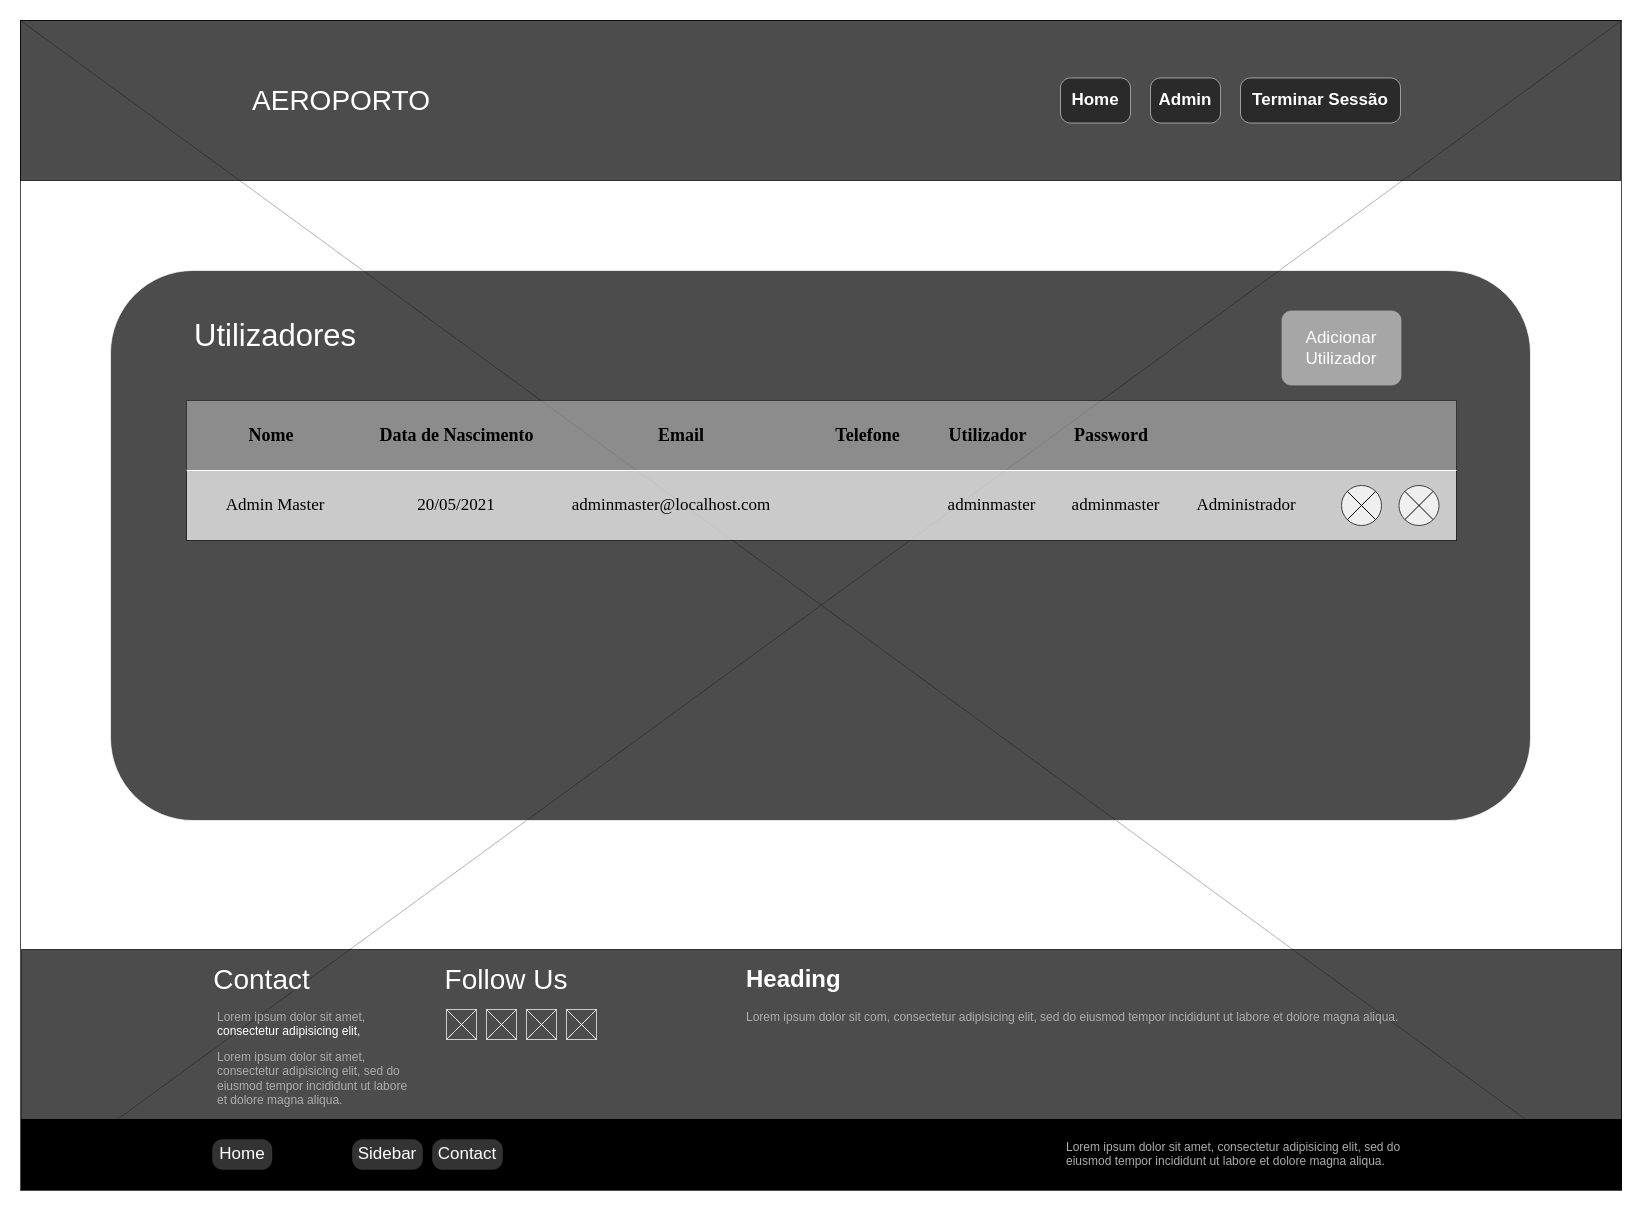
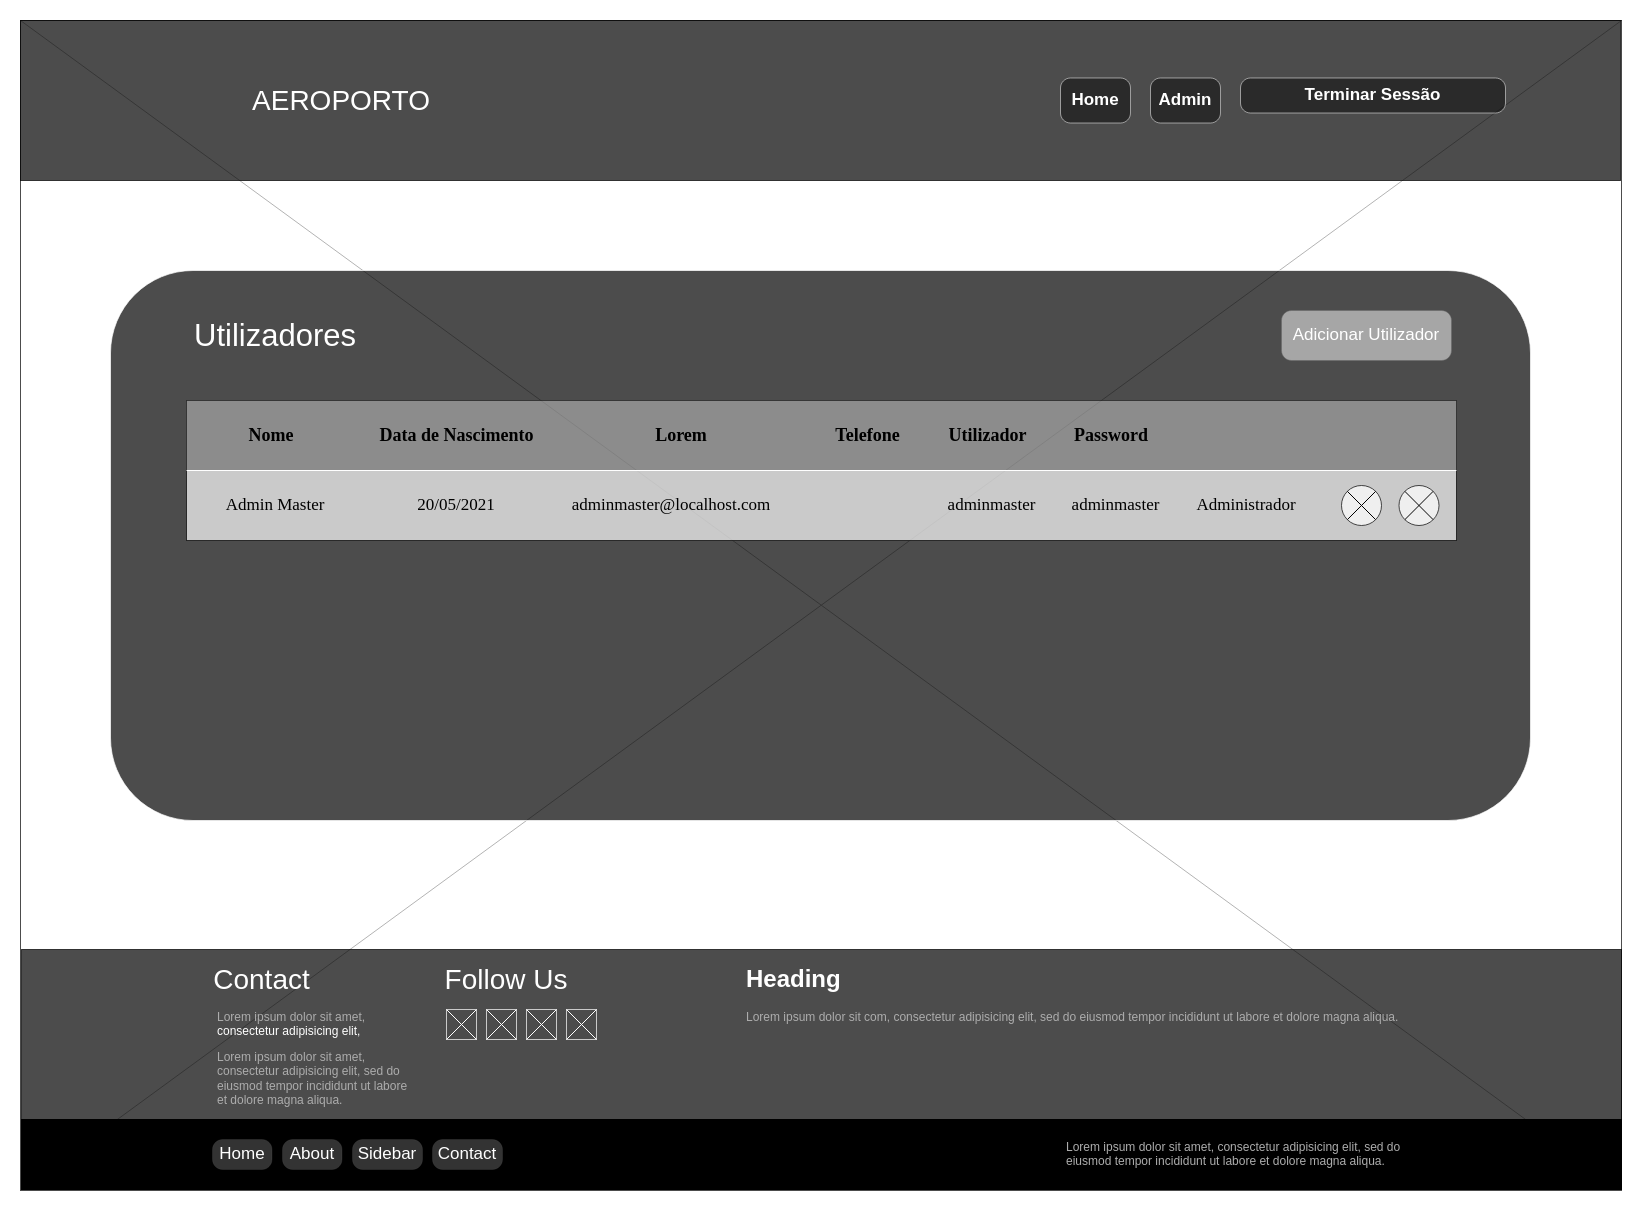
(1321, 101) -> (1373, 96)
(1342, 348) -> (1367, 336)
(682, 436) -> (682, 436)
none -> (312, 1155)
